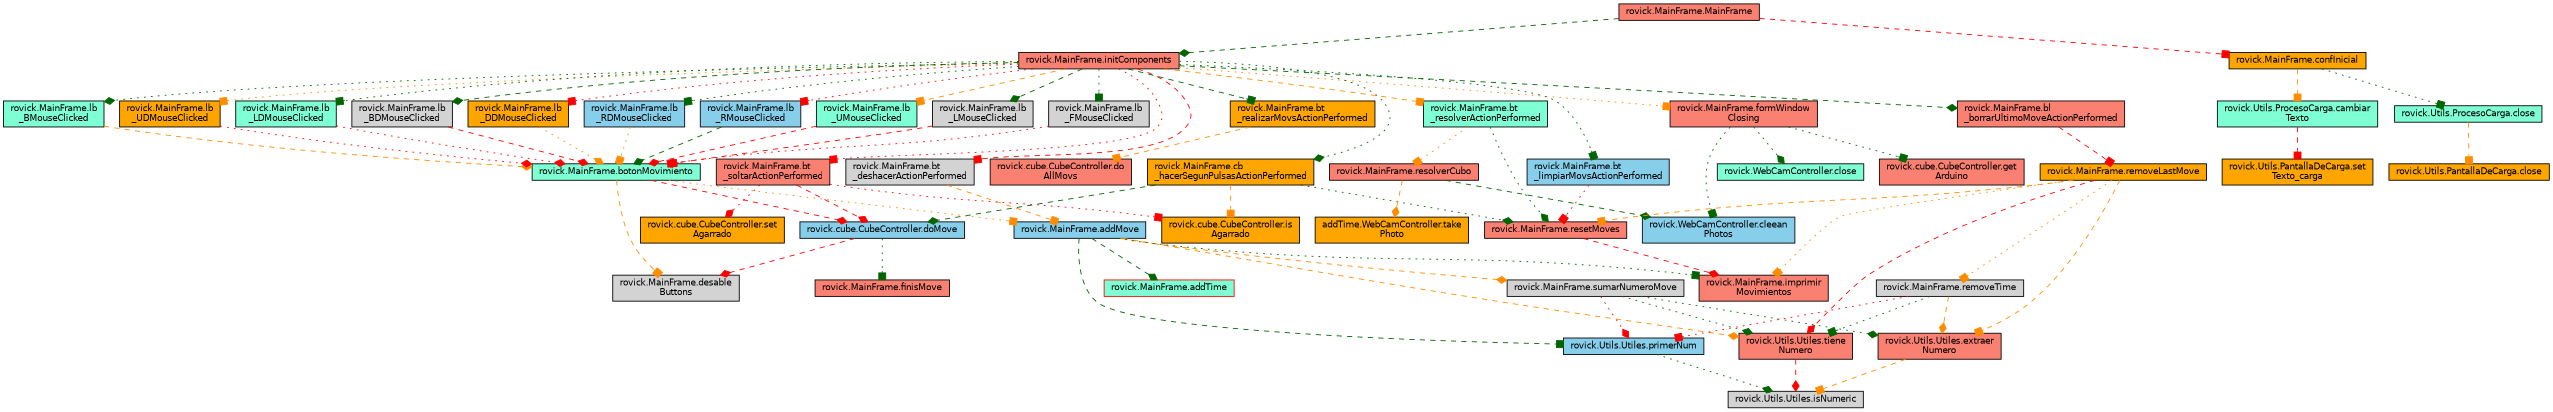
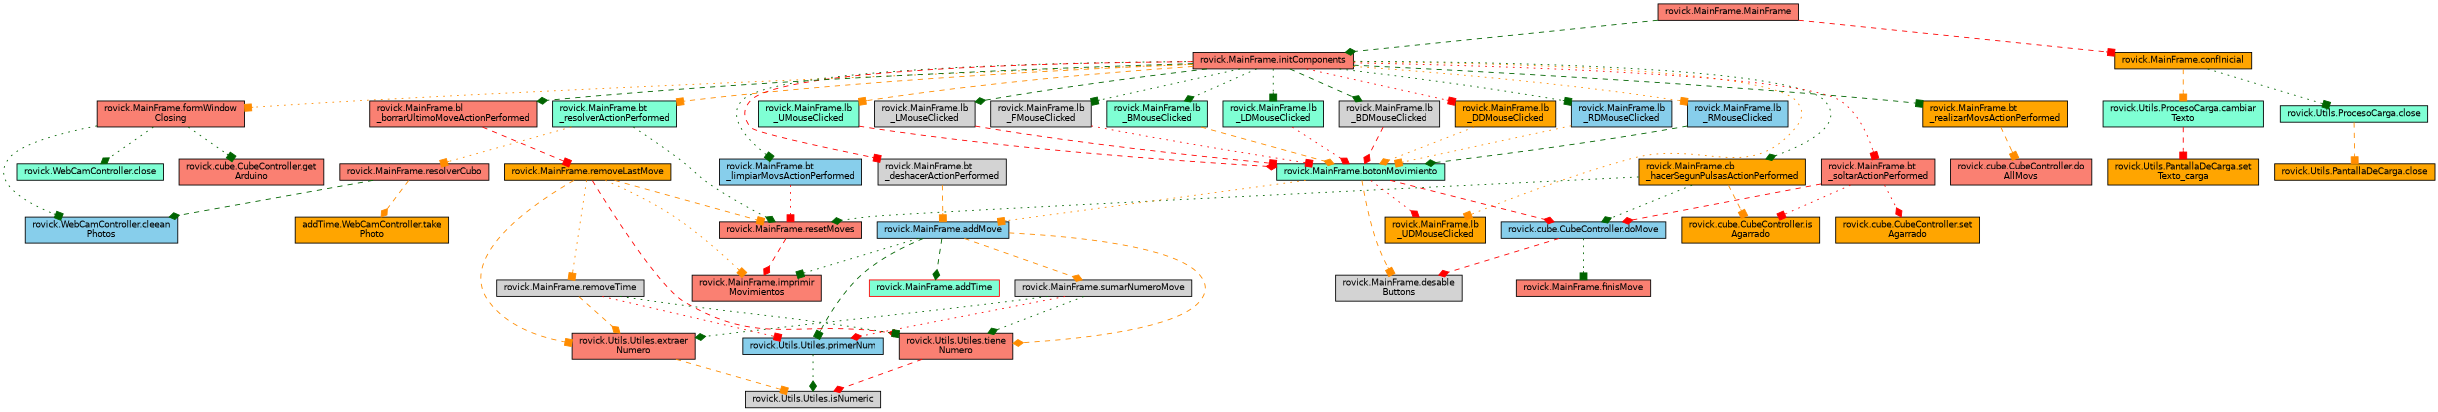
(921, 83) -> (1516, 80)
(370, 147) -> (1391, 196)
(1058, 201) -> (1652, 202)
